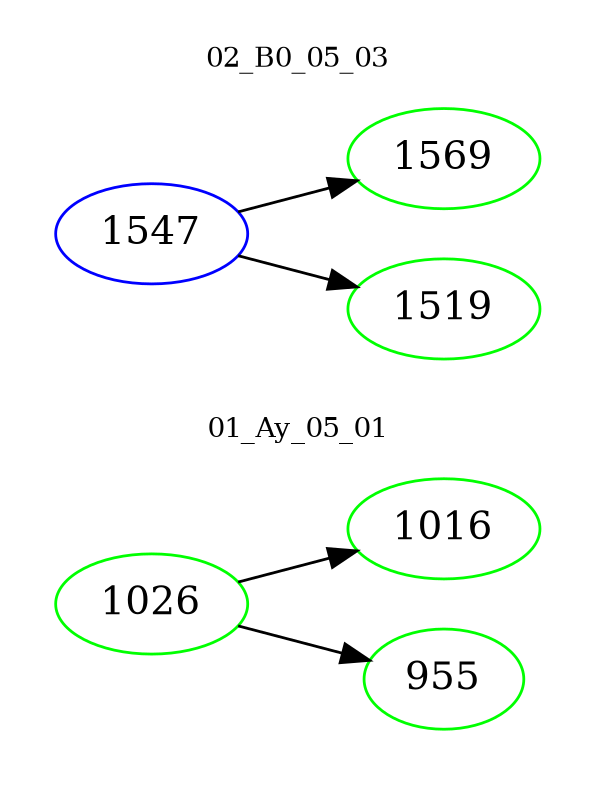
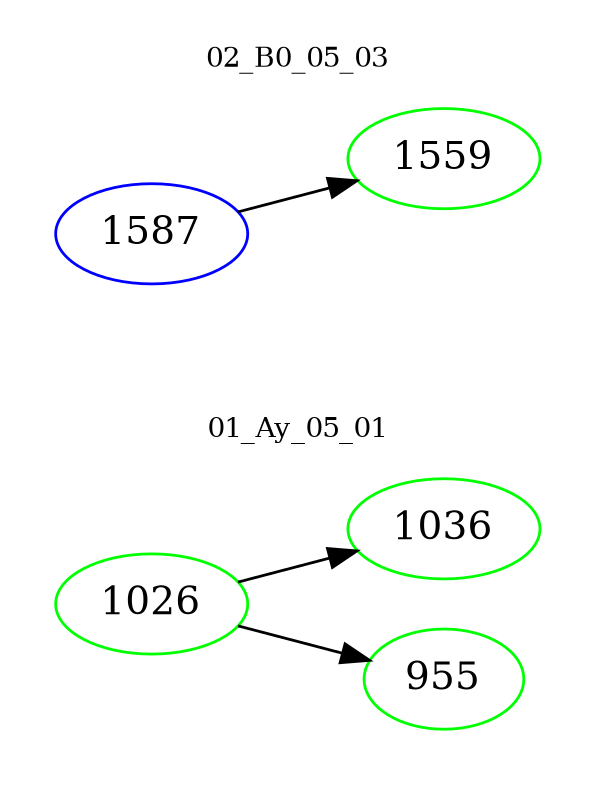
(444, 159) -> (444, 159)
(152, 234) -> (152, 234)
(444, 309) -> none
(444, 529) -> (444, 529)
